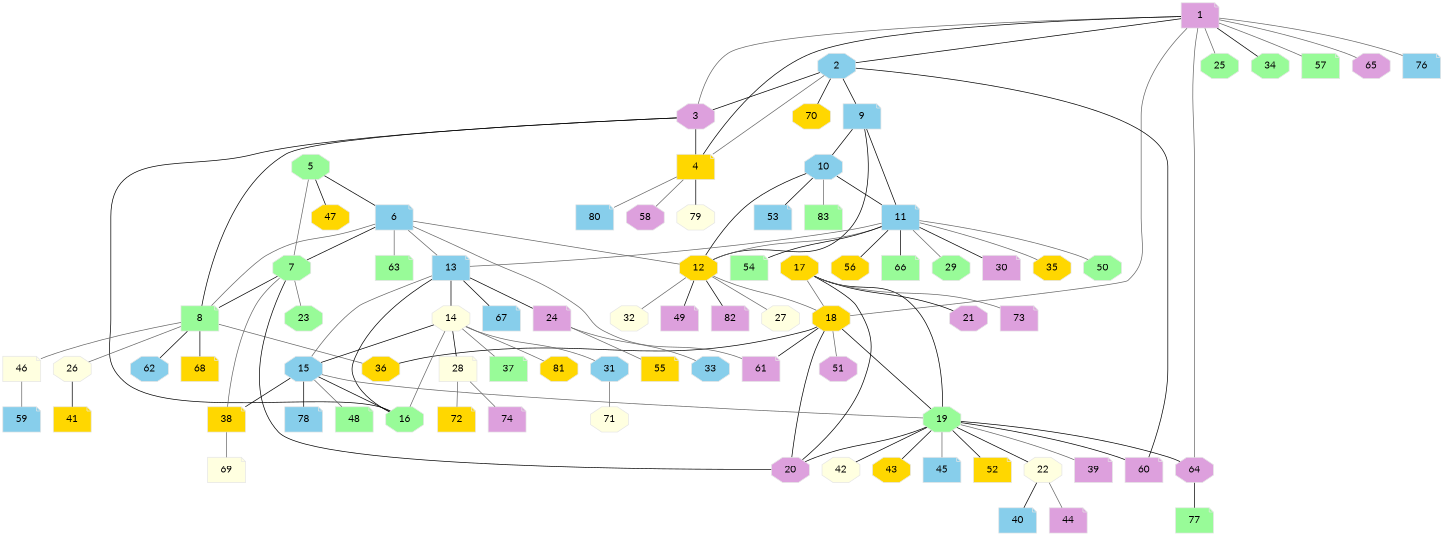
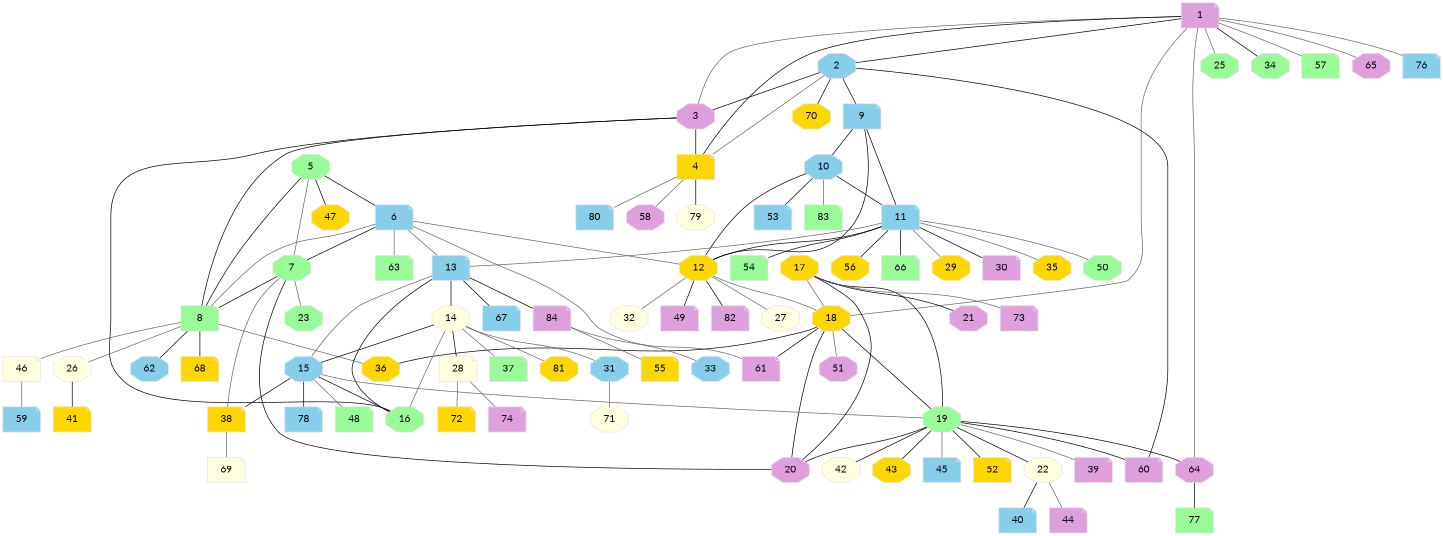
none -> (249, 239)
(797, 242) -> (797, 242)
(951, 268) -> (951, 268)
(552, 318) -> (552, 318)
